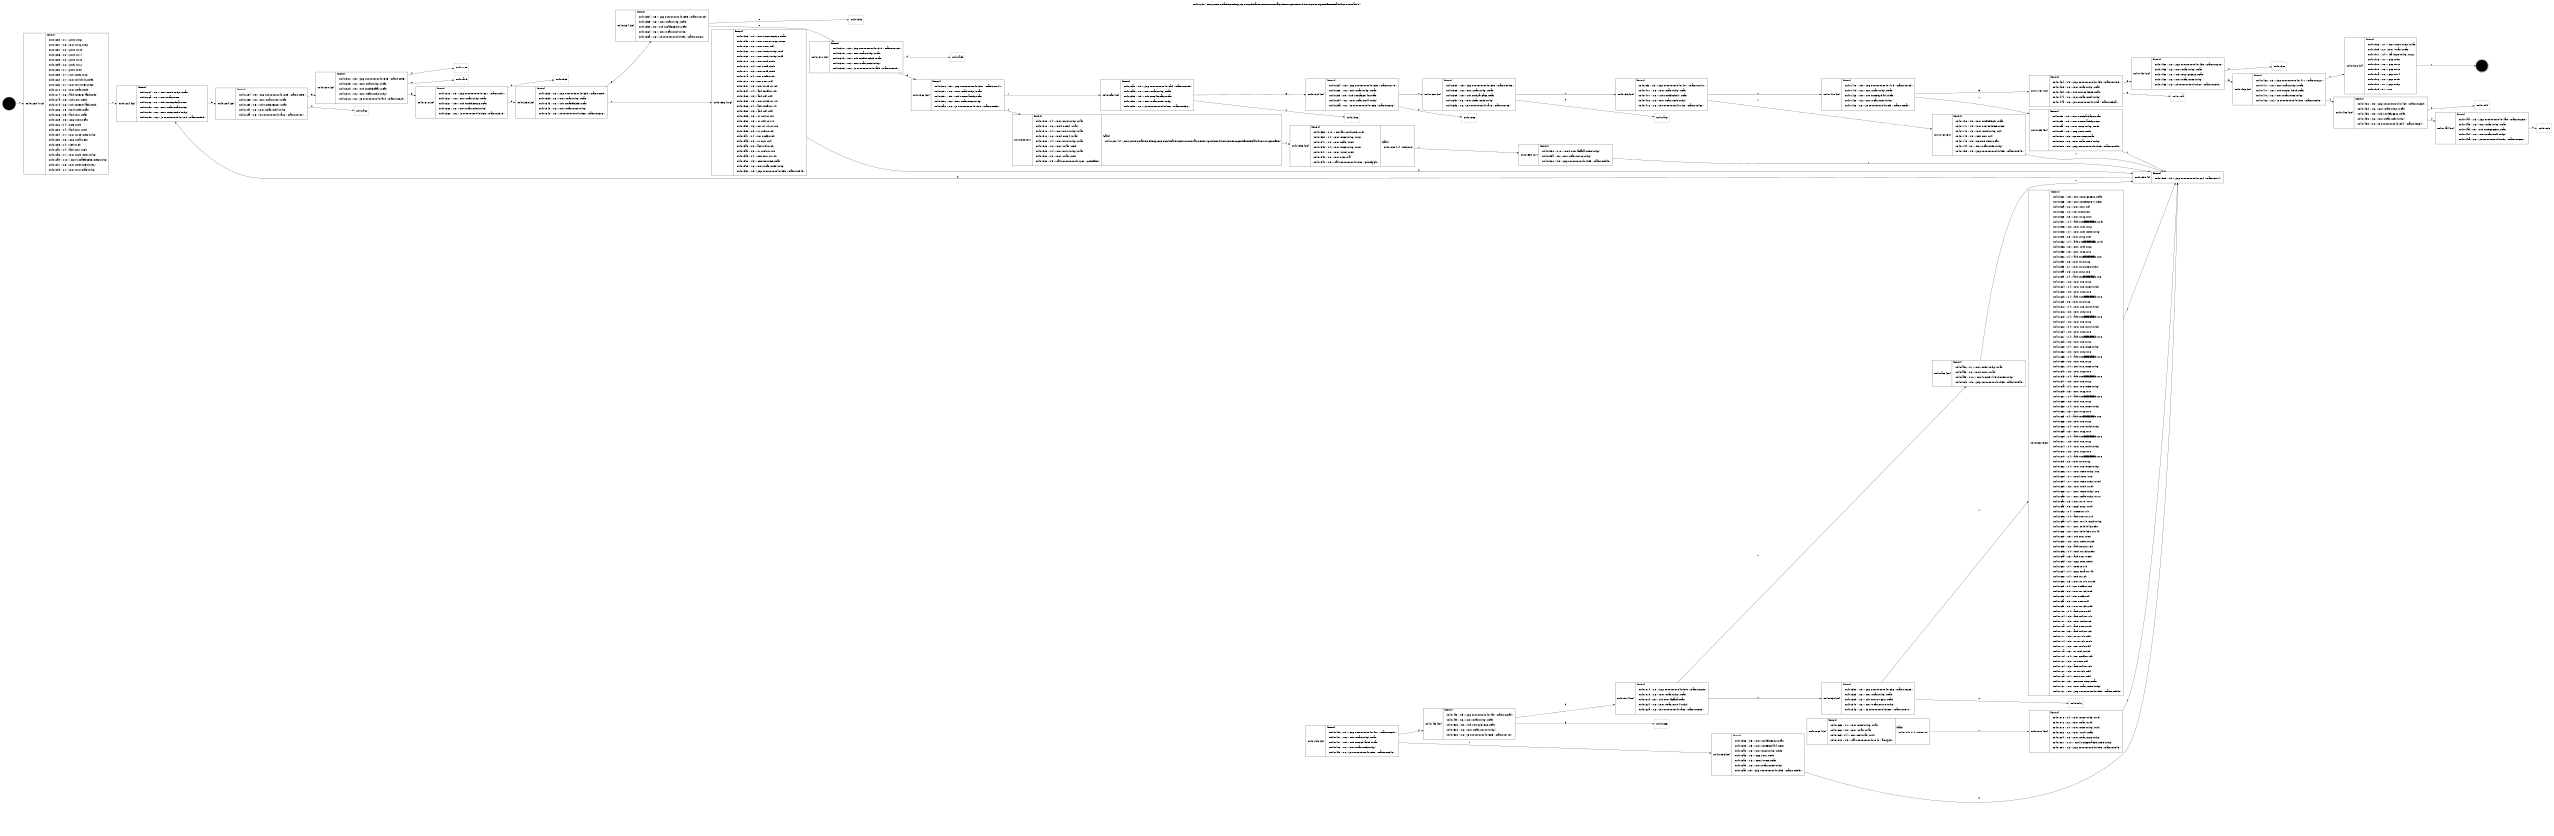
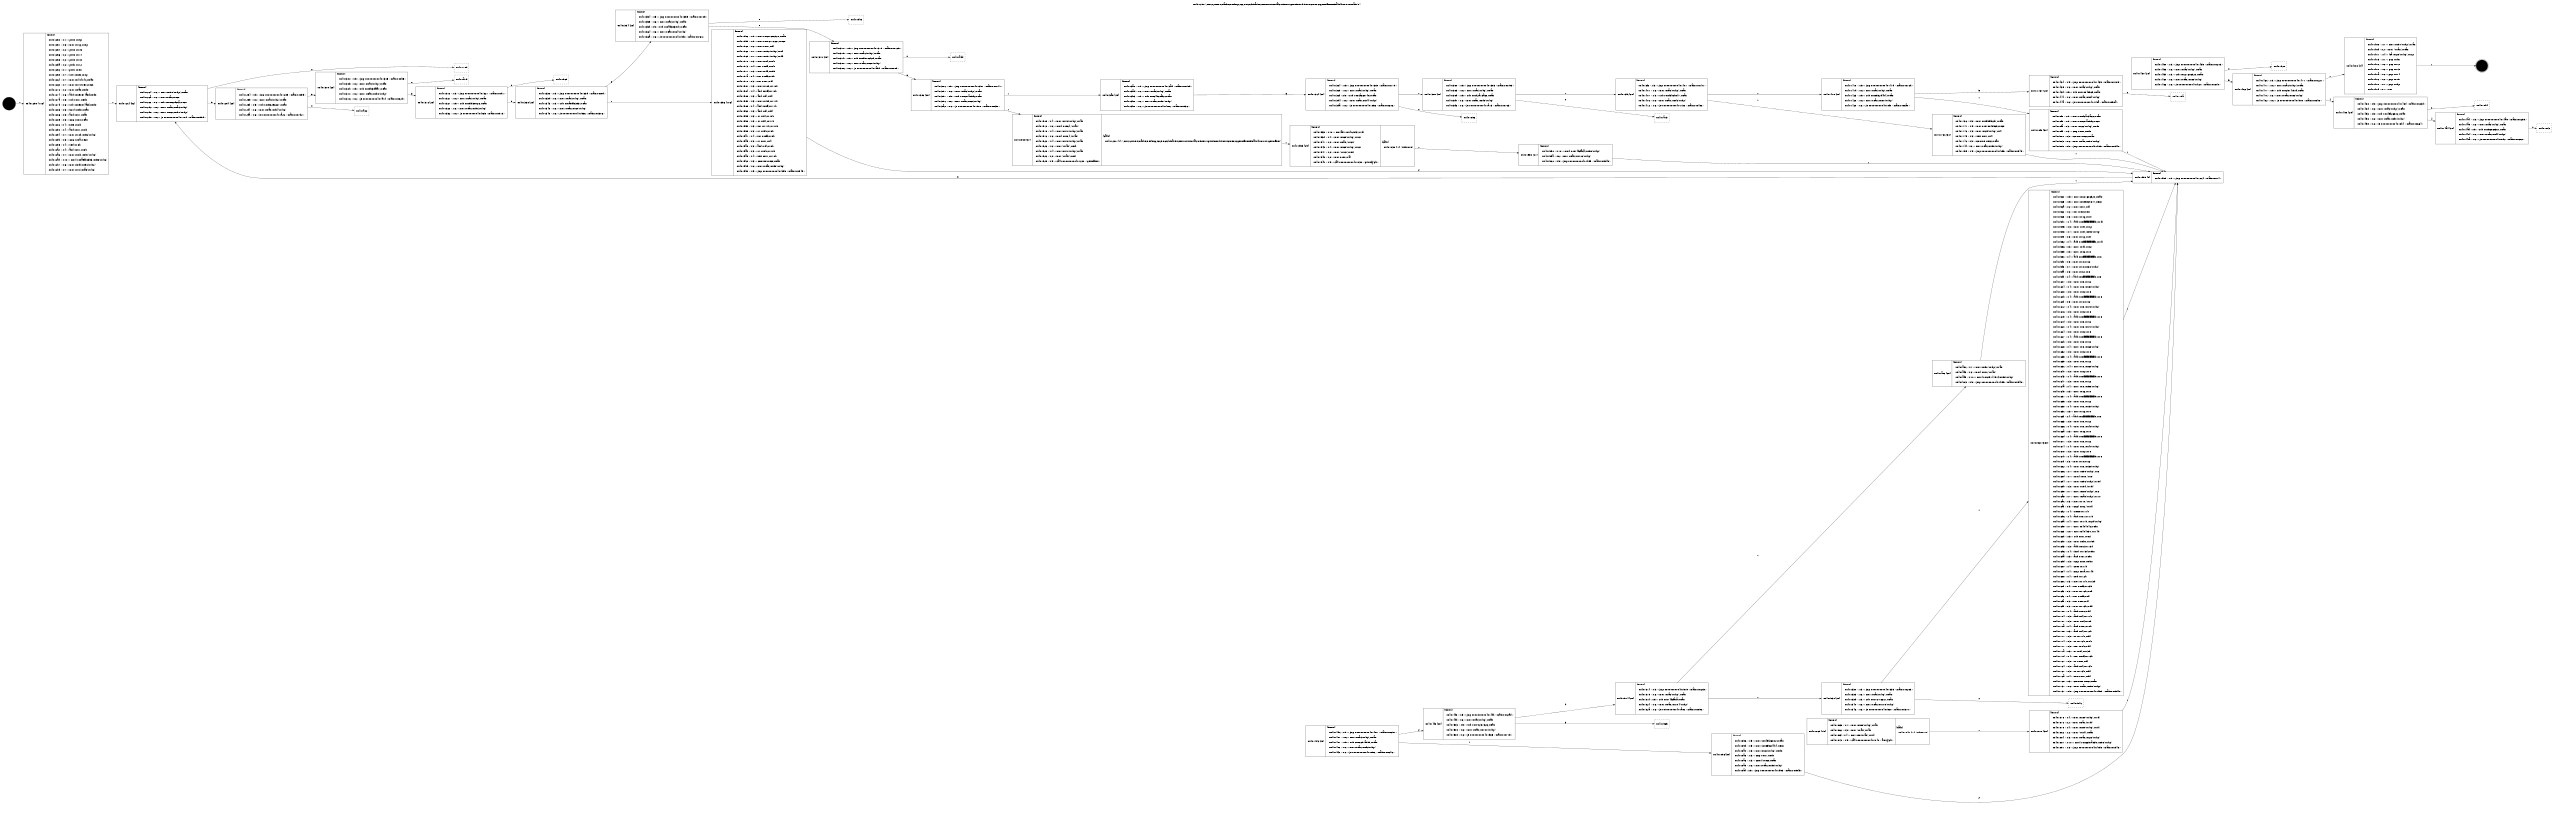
(430, 71) -> (329, 69)
(2126, 82) -> none
(1352, 118) -> none
